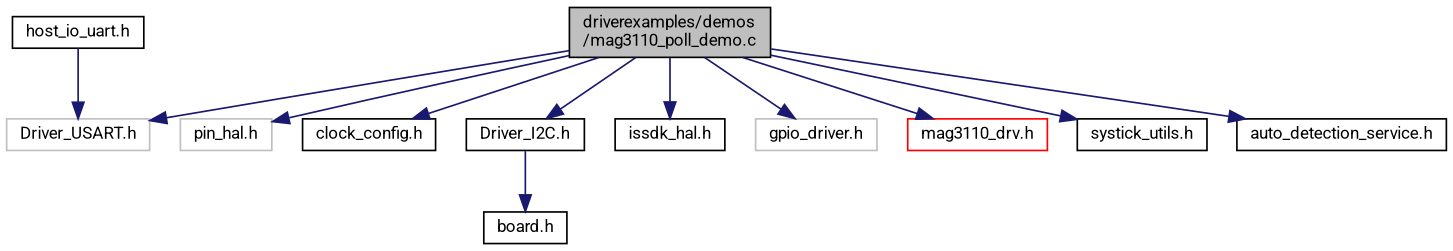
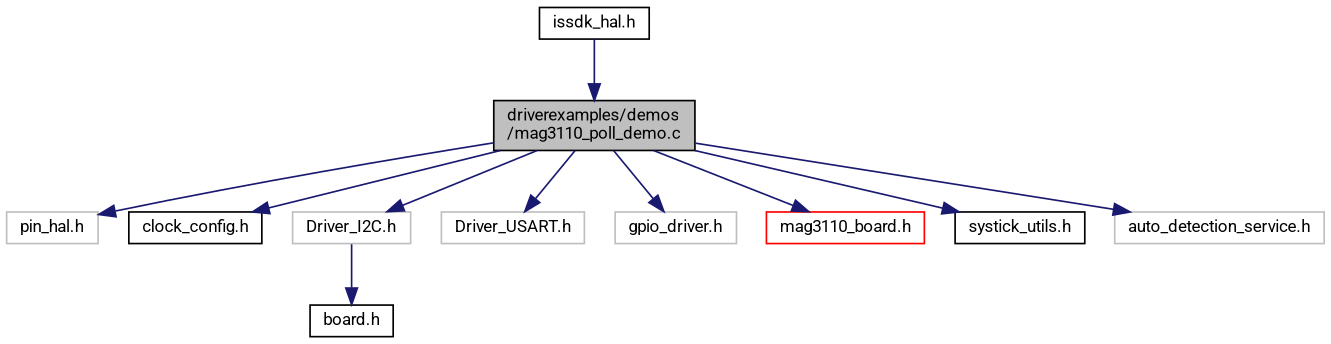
(78, 32) -> none
(670, 80) -> (594, 61)
(525, 135) -> (352, 228)
(978, 135) -> (845, 228)
(1342, 135) -> (1219, 228)
